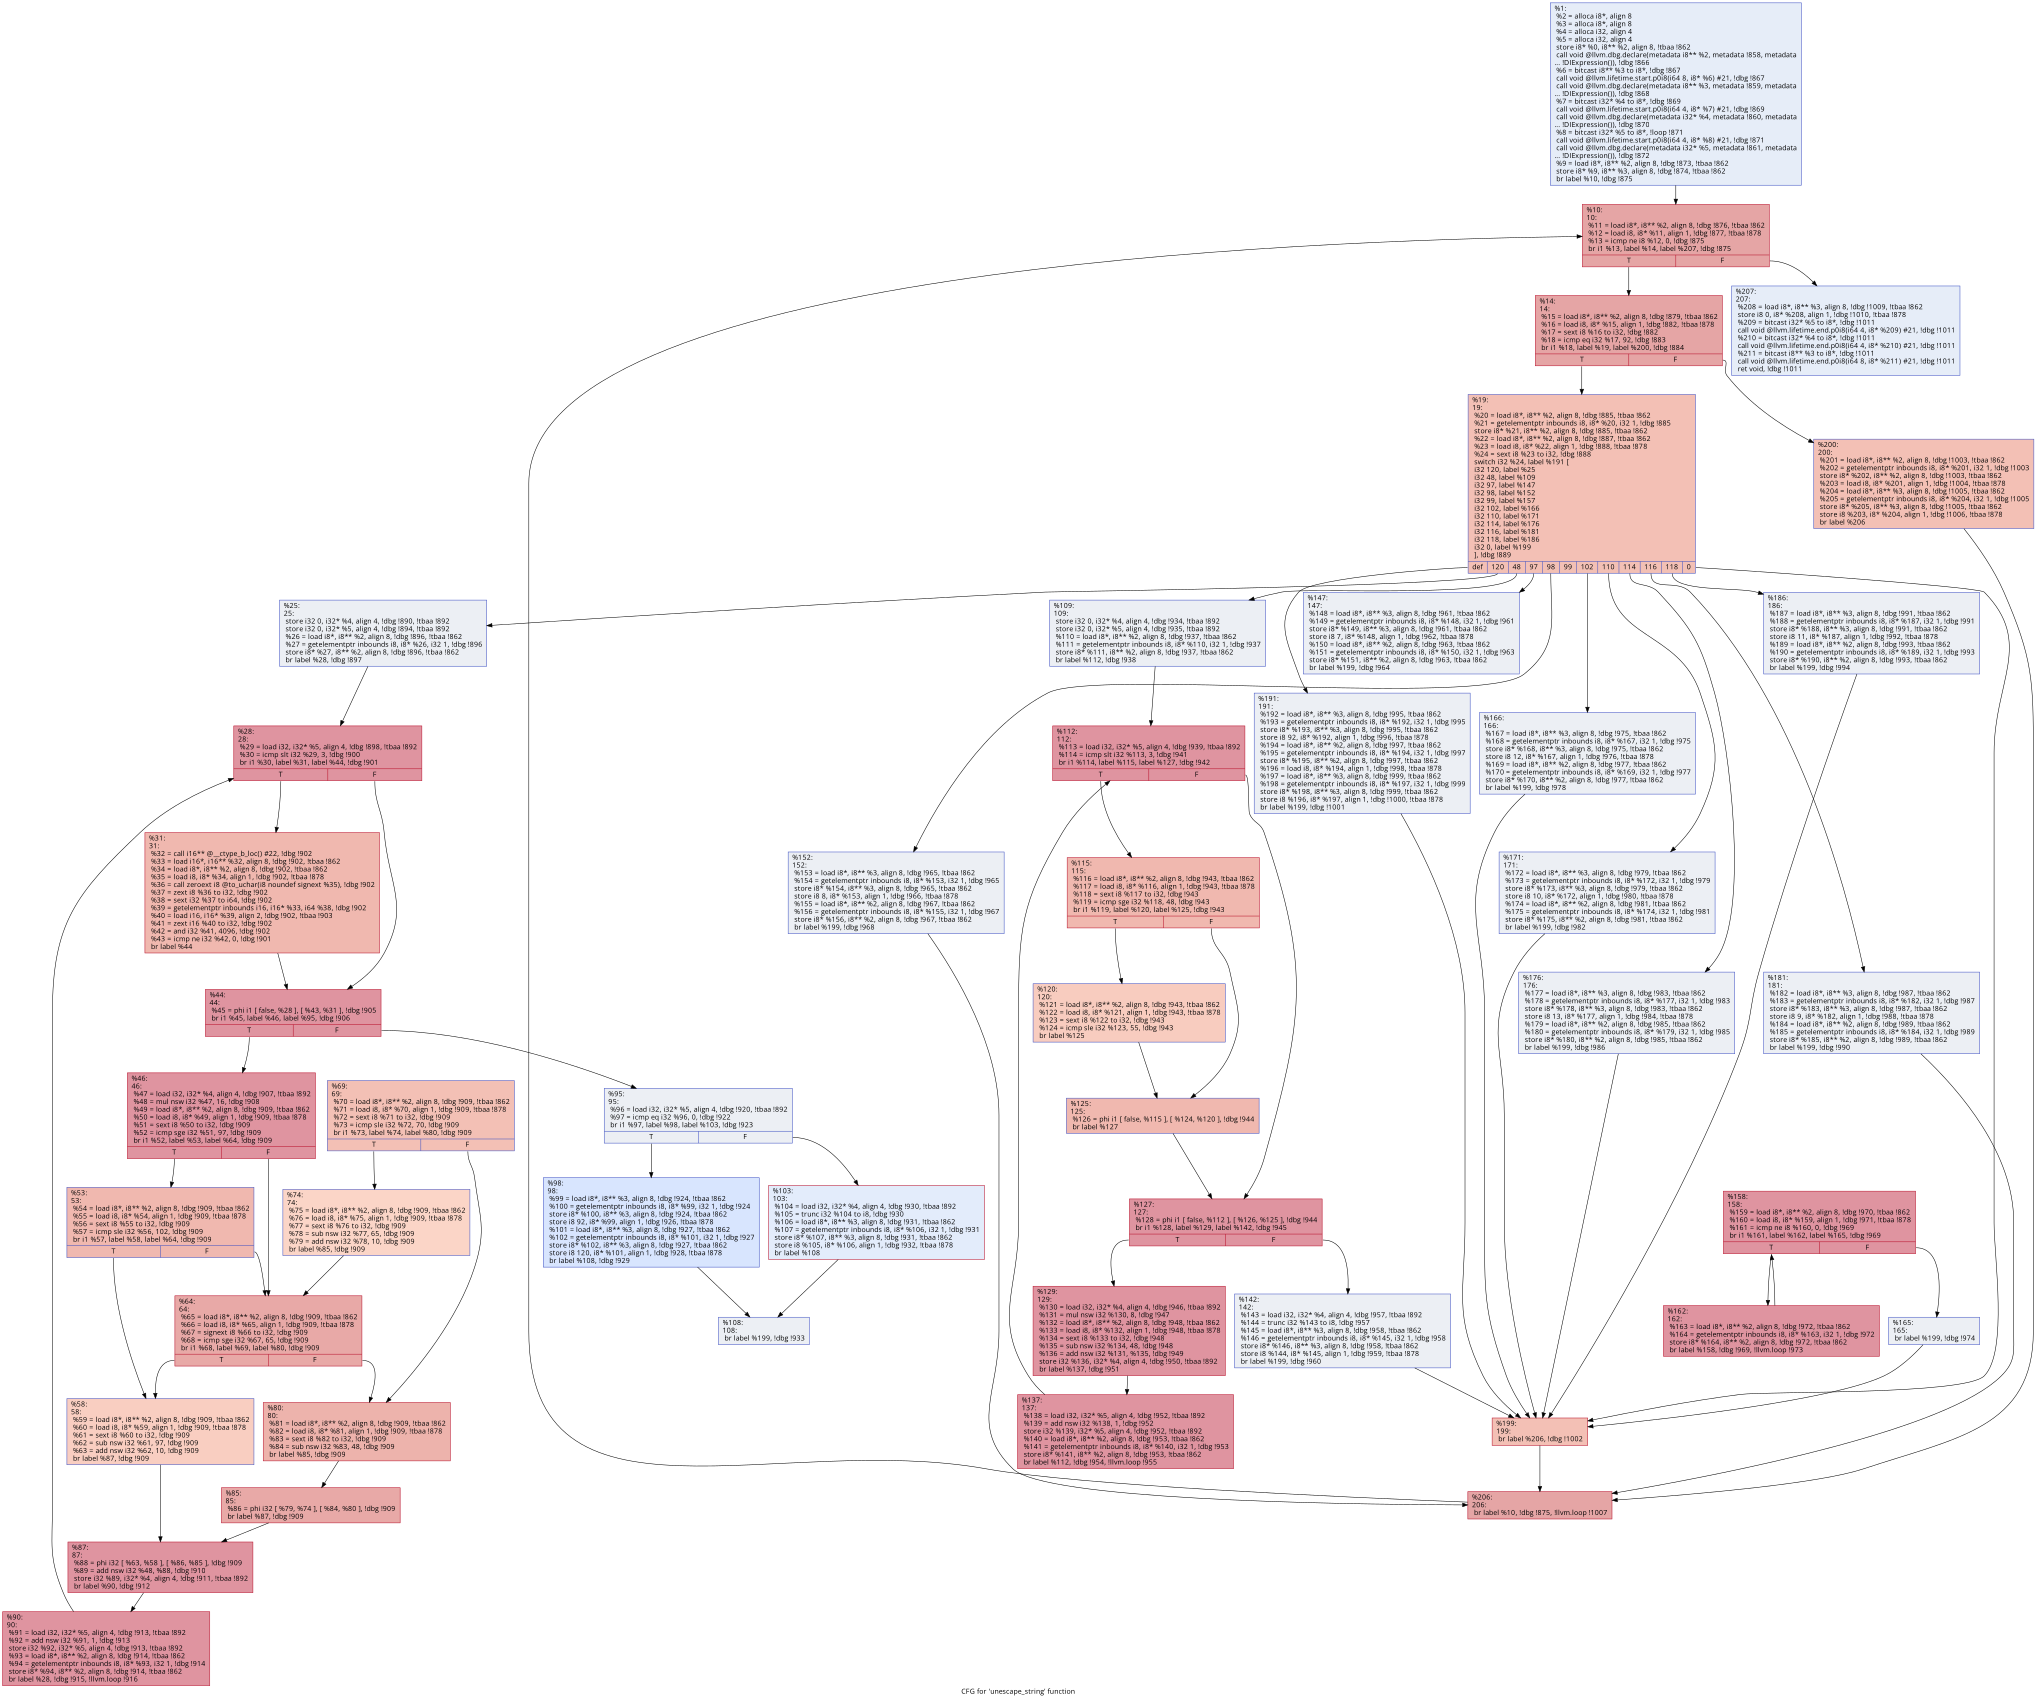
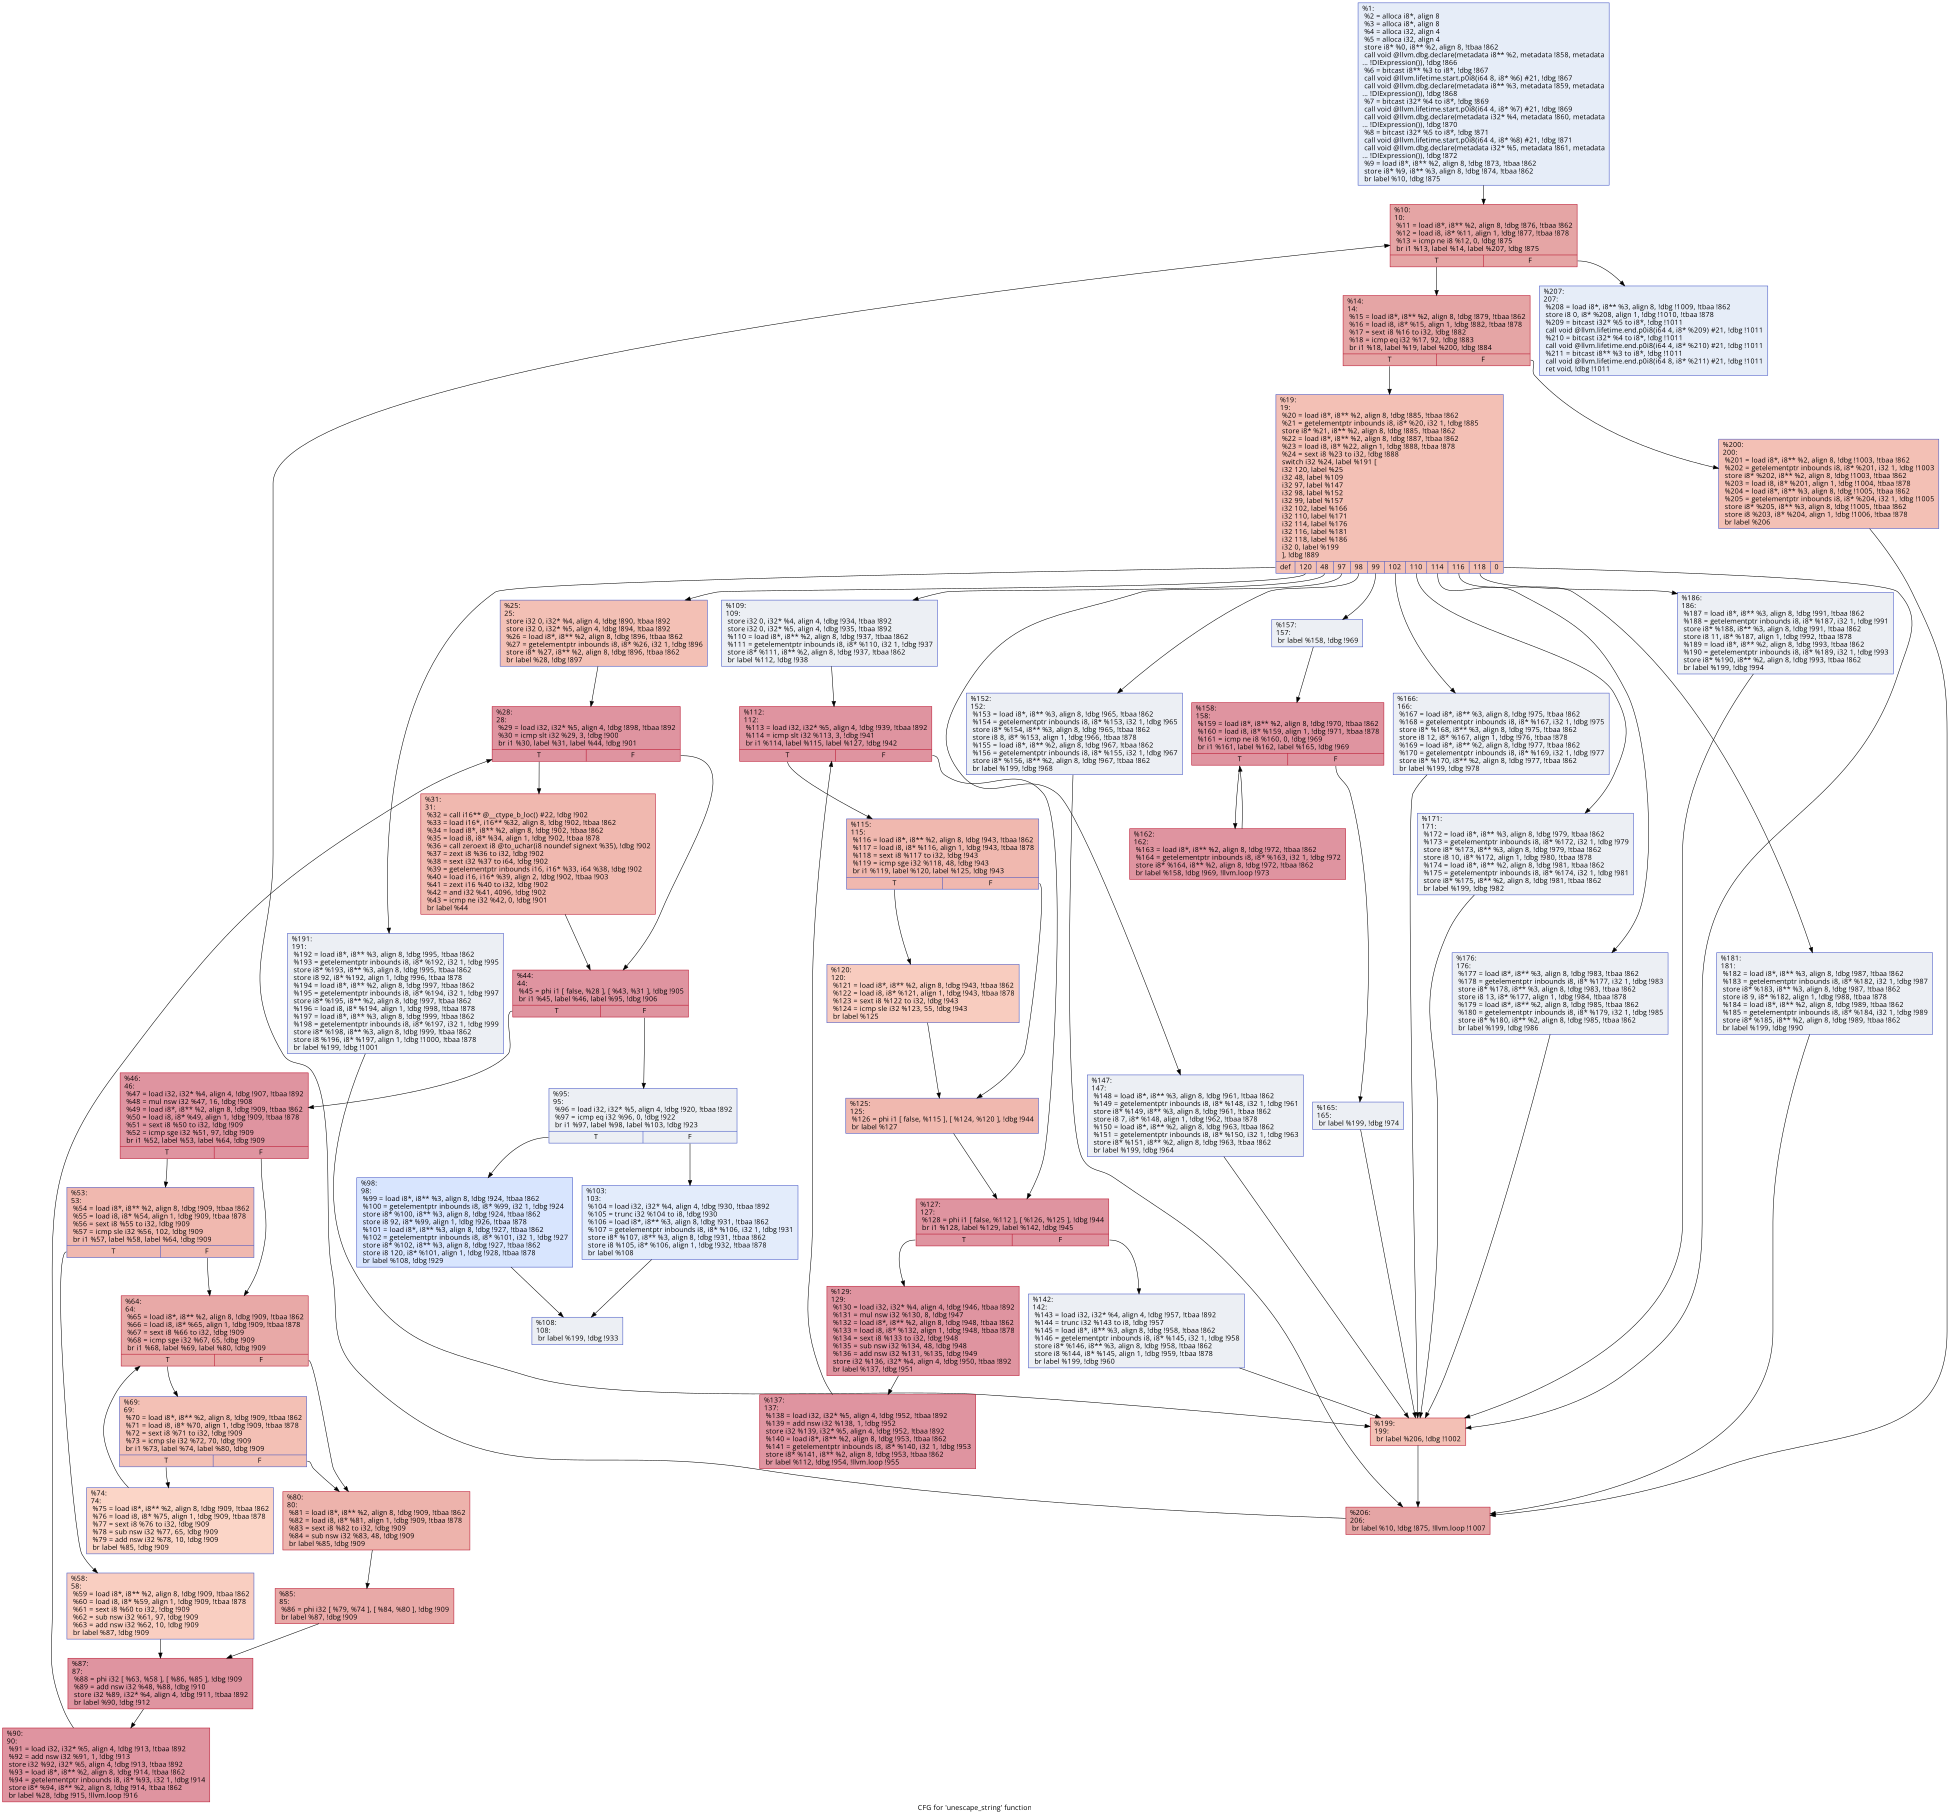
(1619, 133) -> (1426, 133)
(383, 633) -> (604, 633)
none -> (1317, 633)
(1163, 893) -> (943, 854)
(877, 1222) -> (690, 1222)
none -> (1315, 1285)
(244, 1332) -> (185, 1332)
(158, 1372) -> (170, 1380)
